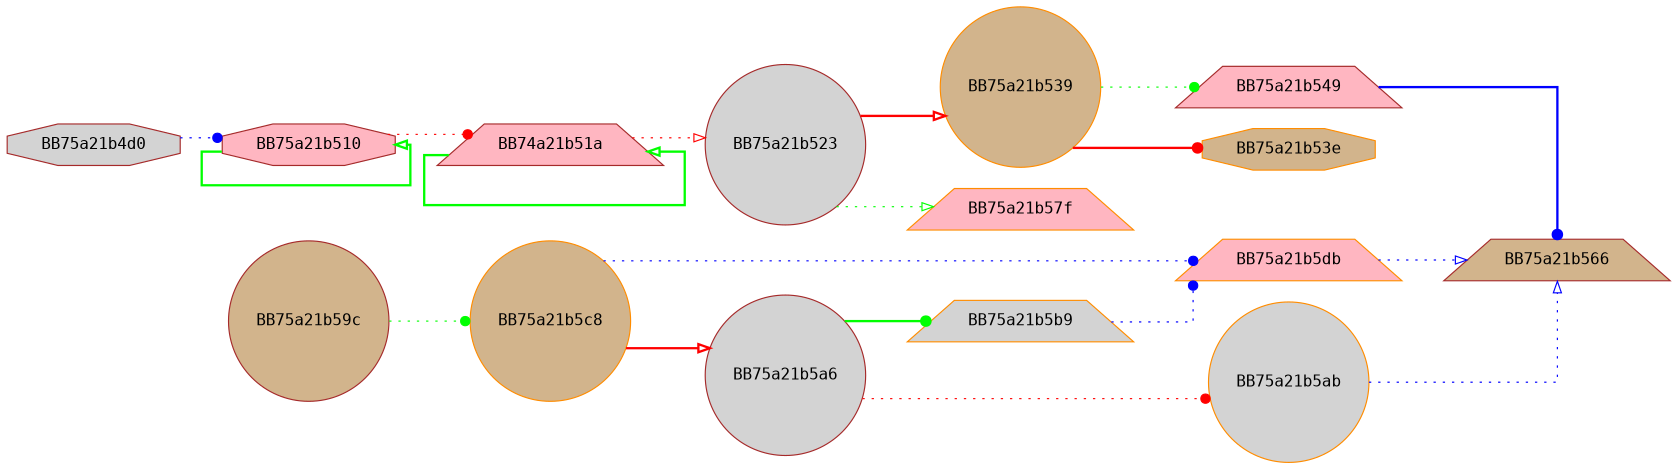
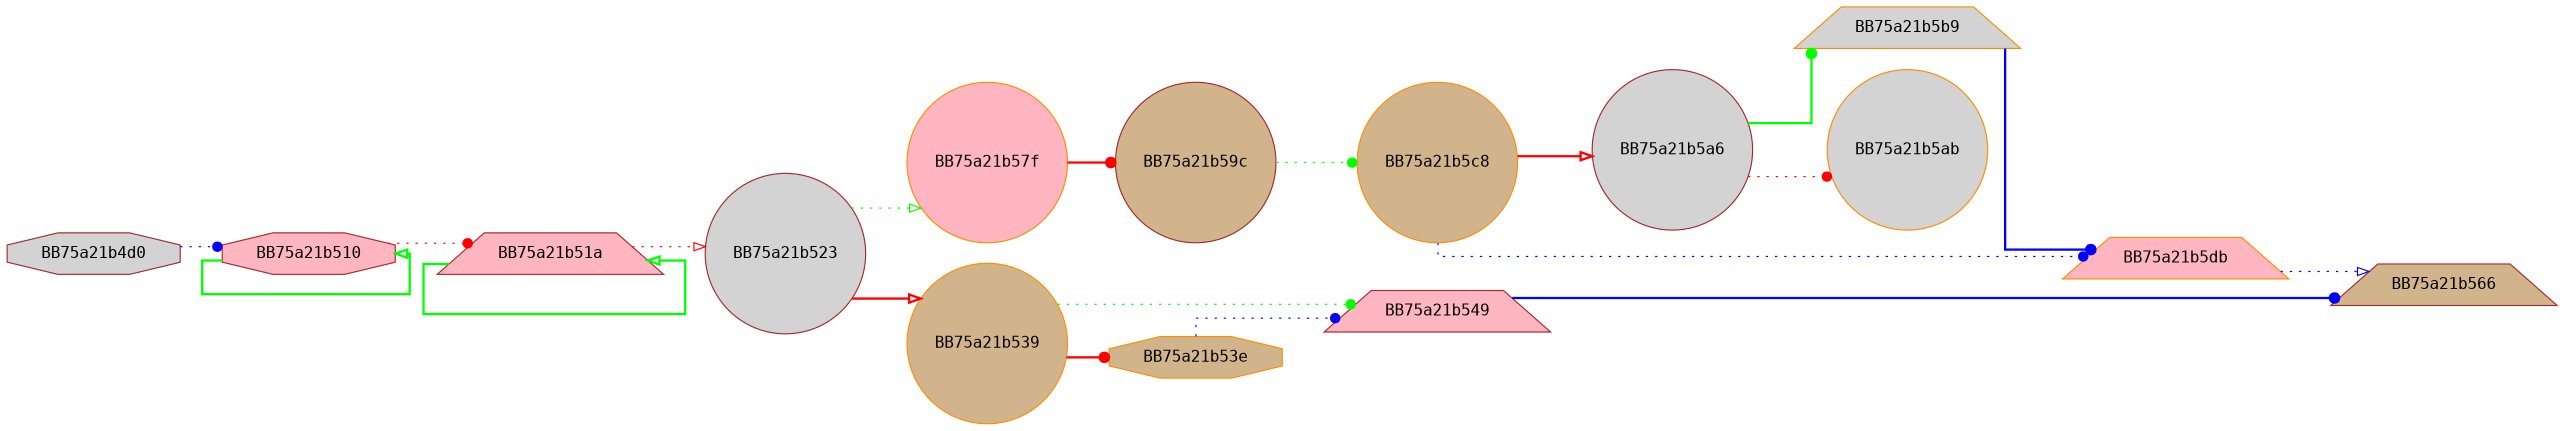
(550, 145) -> (550, 254)
none -> (1087, 163)
(1020, 209) -> (987, 163)
none -> (1254, 318)
(1168, 322) -> (2005, 190)
(1508, 382) -> none
